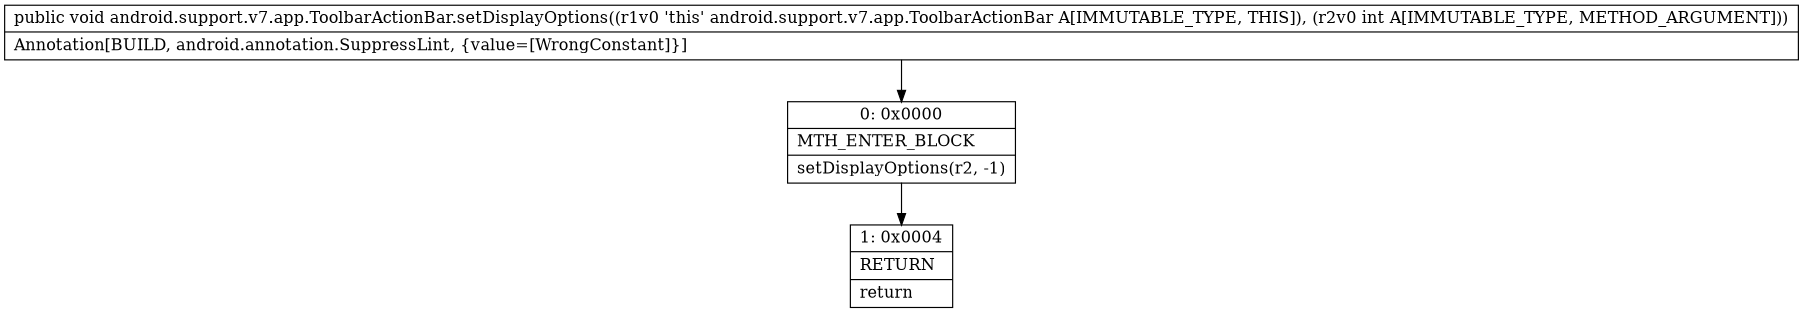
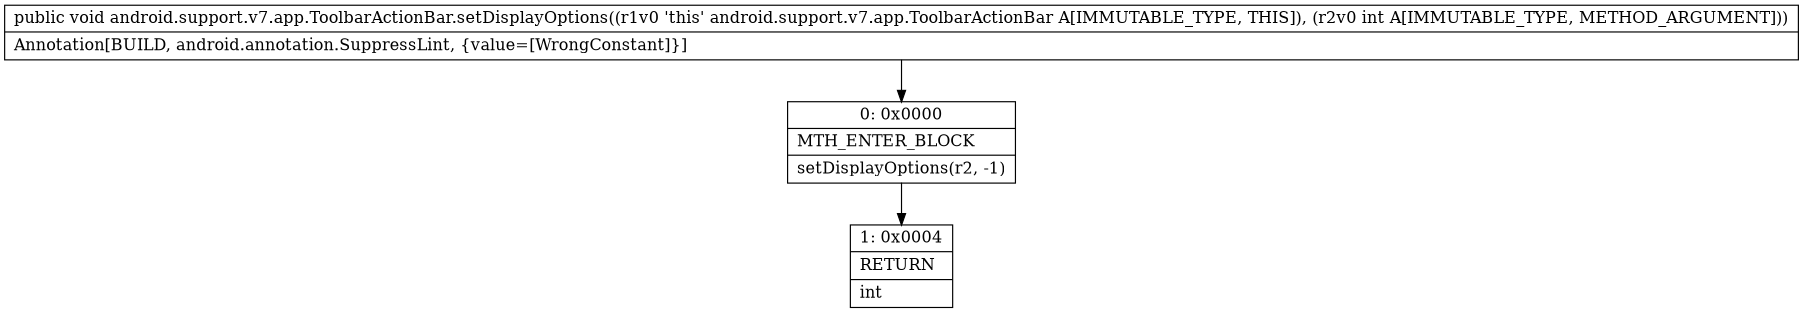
(886, 293) -> (871, 293)
